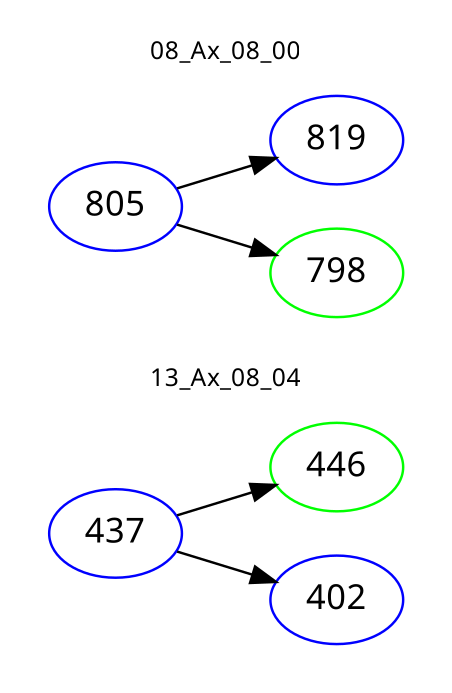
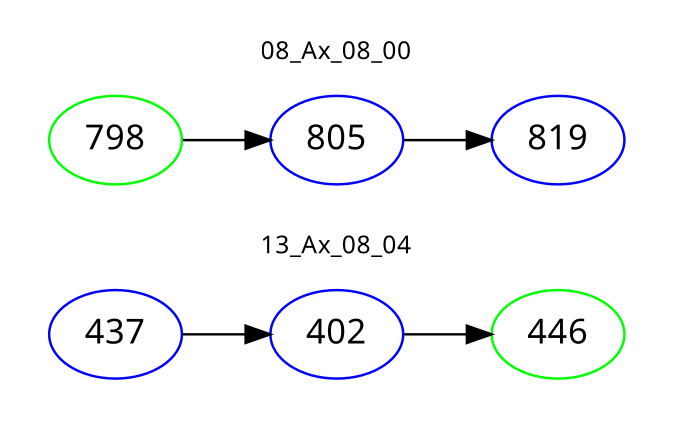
(215, 236) -> (214, 140)
(215, 504) -> (435, 334)
